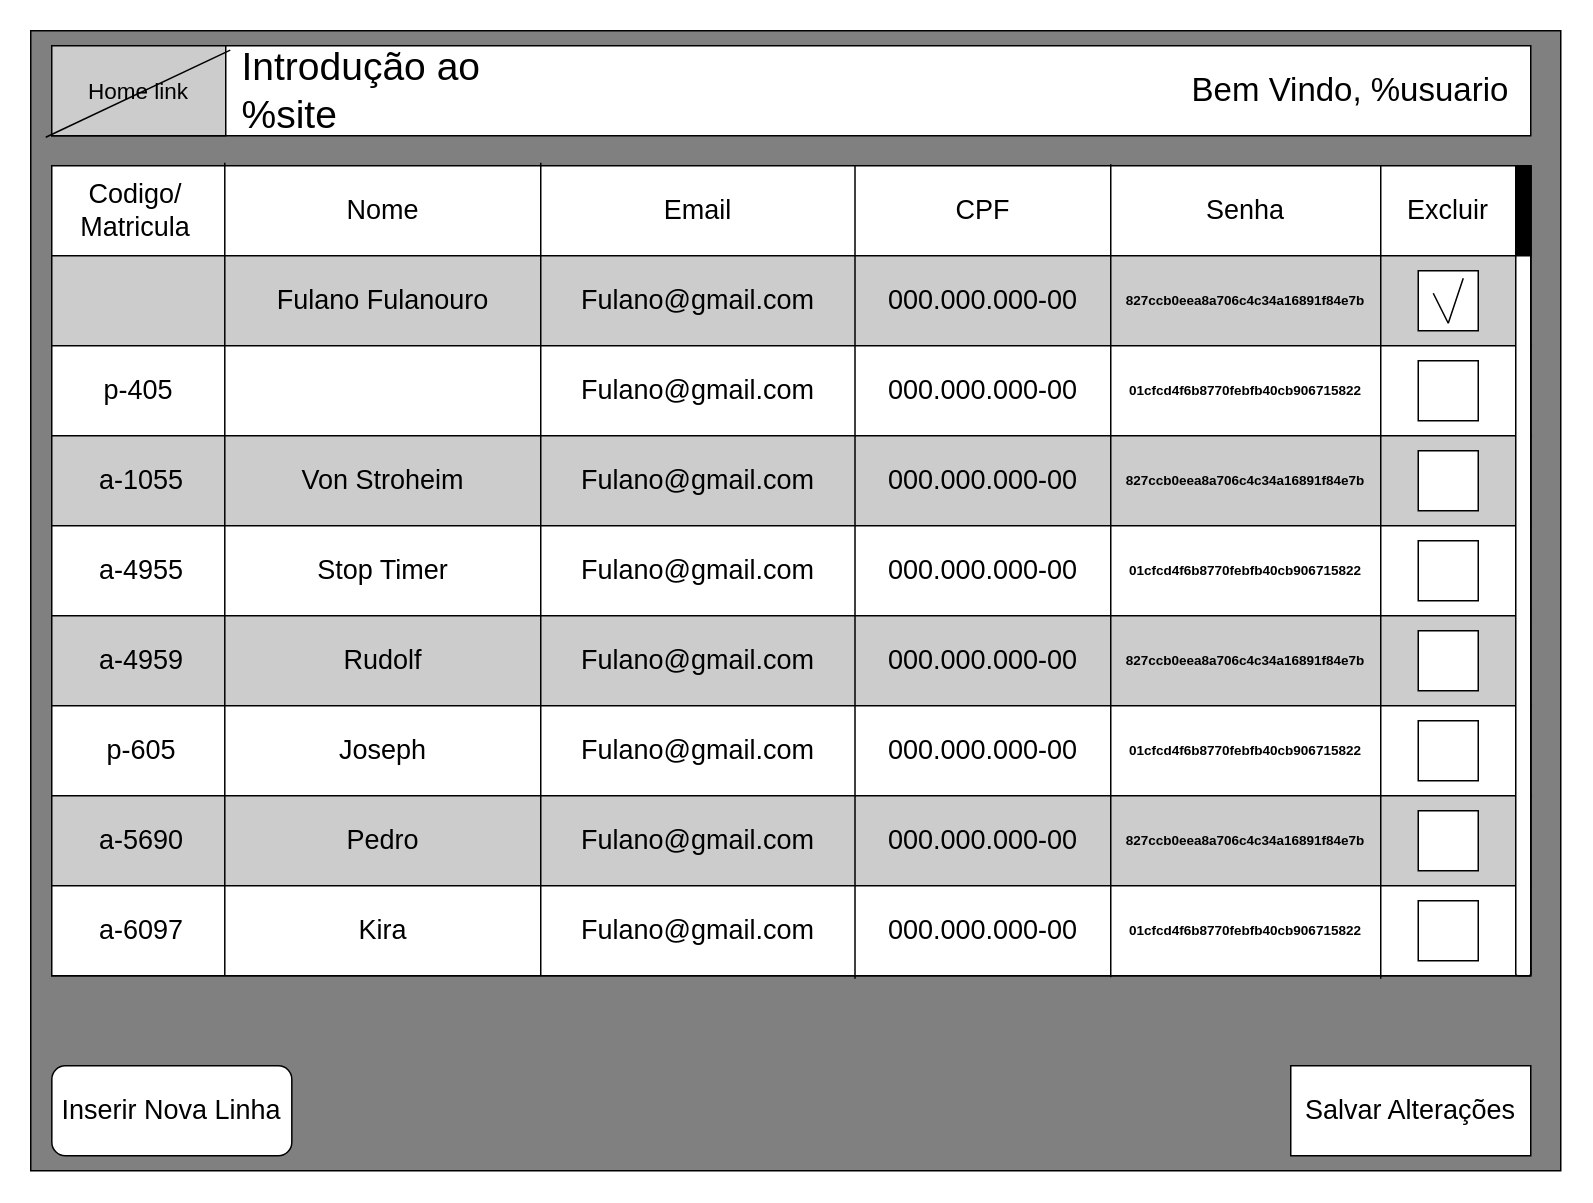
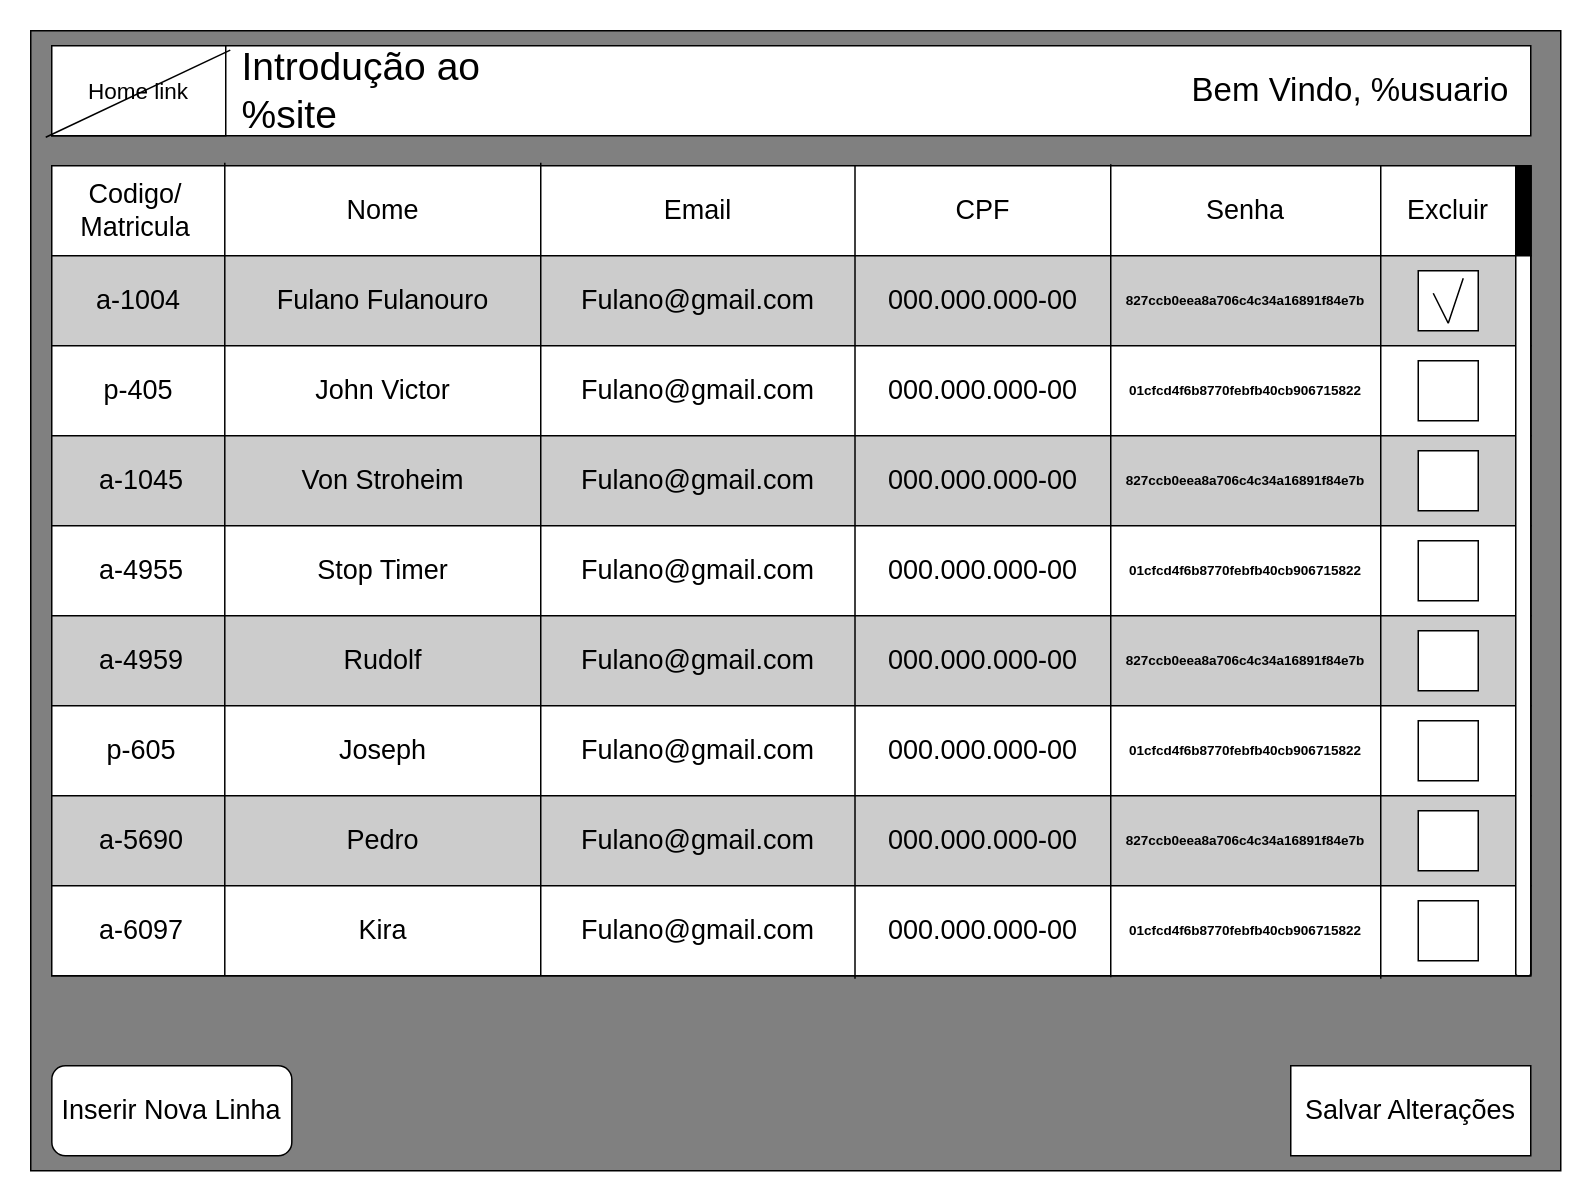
(139, 91) -> (139, 91)
none -> (139, 301)
none -> (383, 391)
(142, 481) -> (142, 481)
